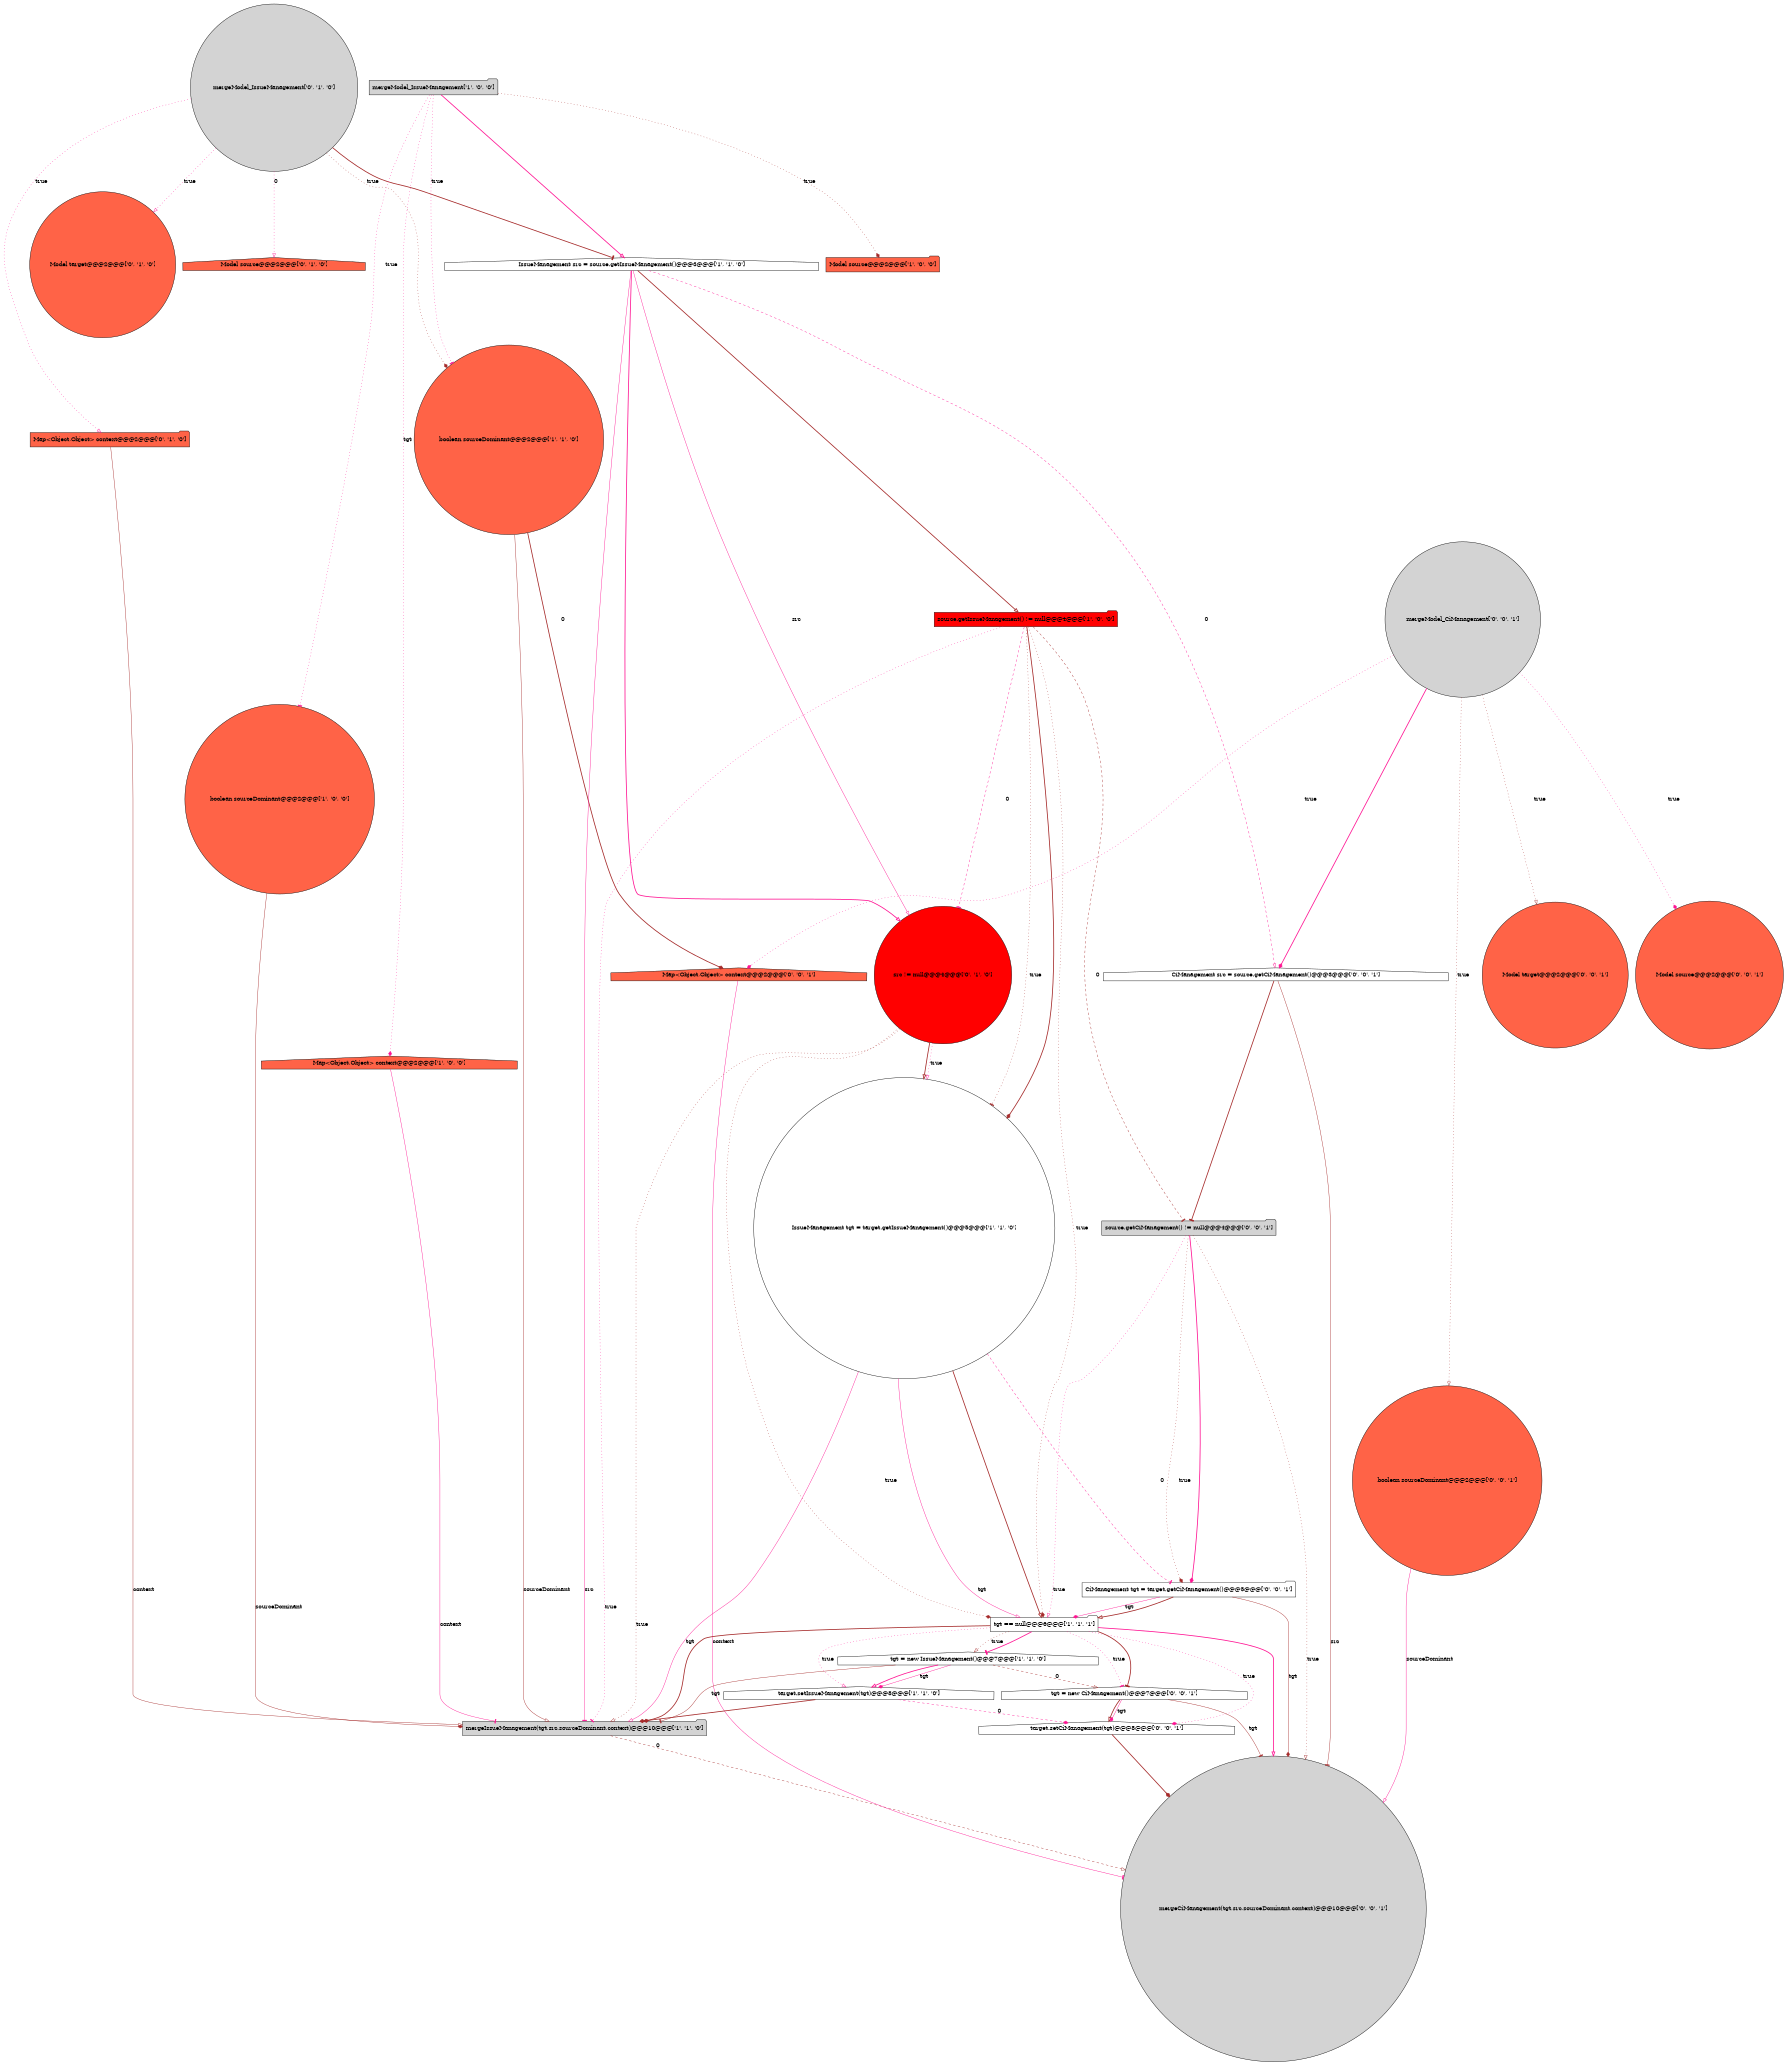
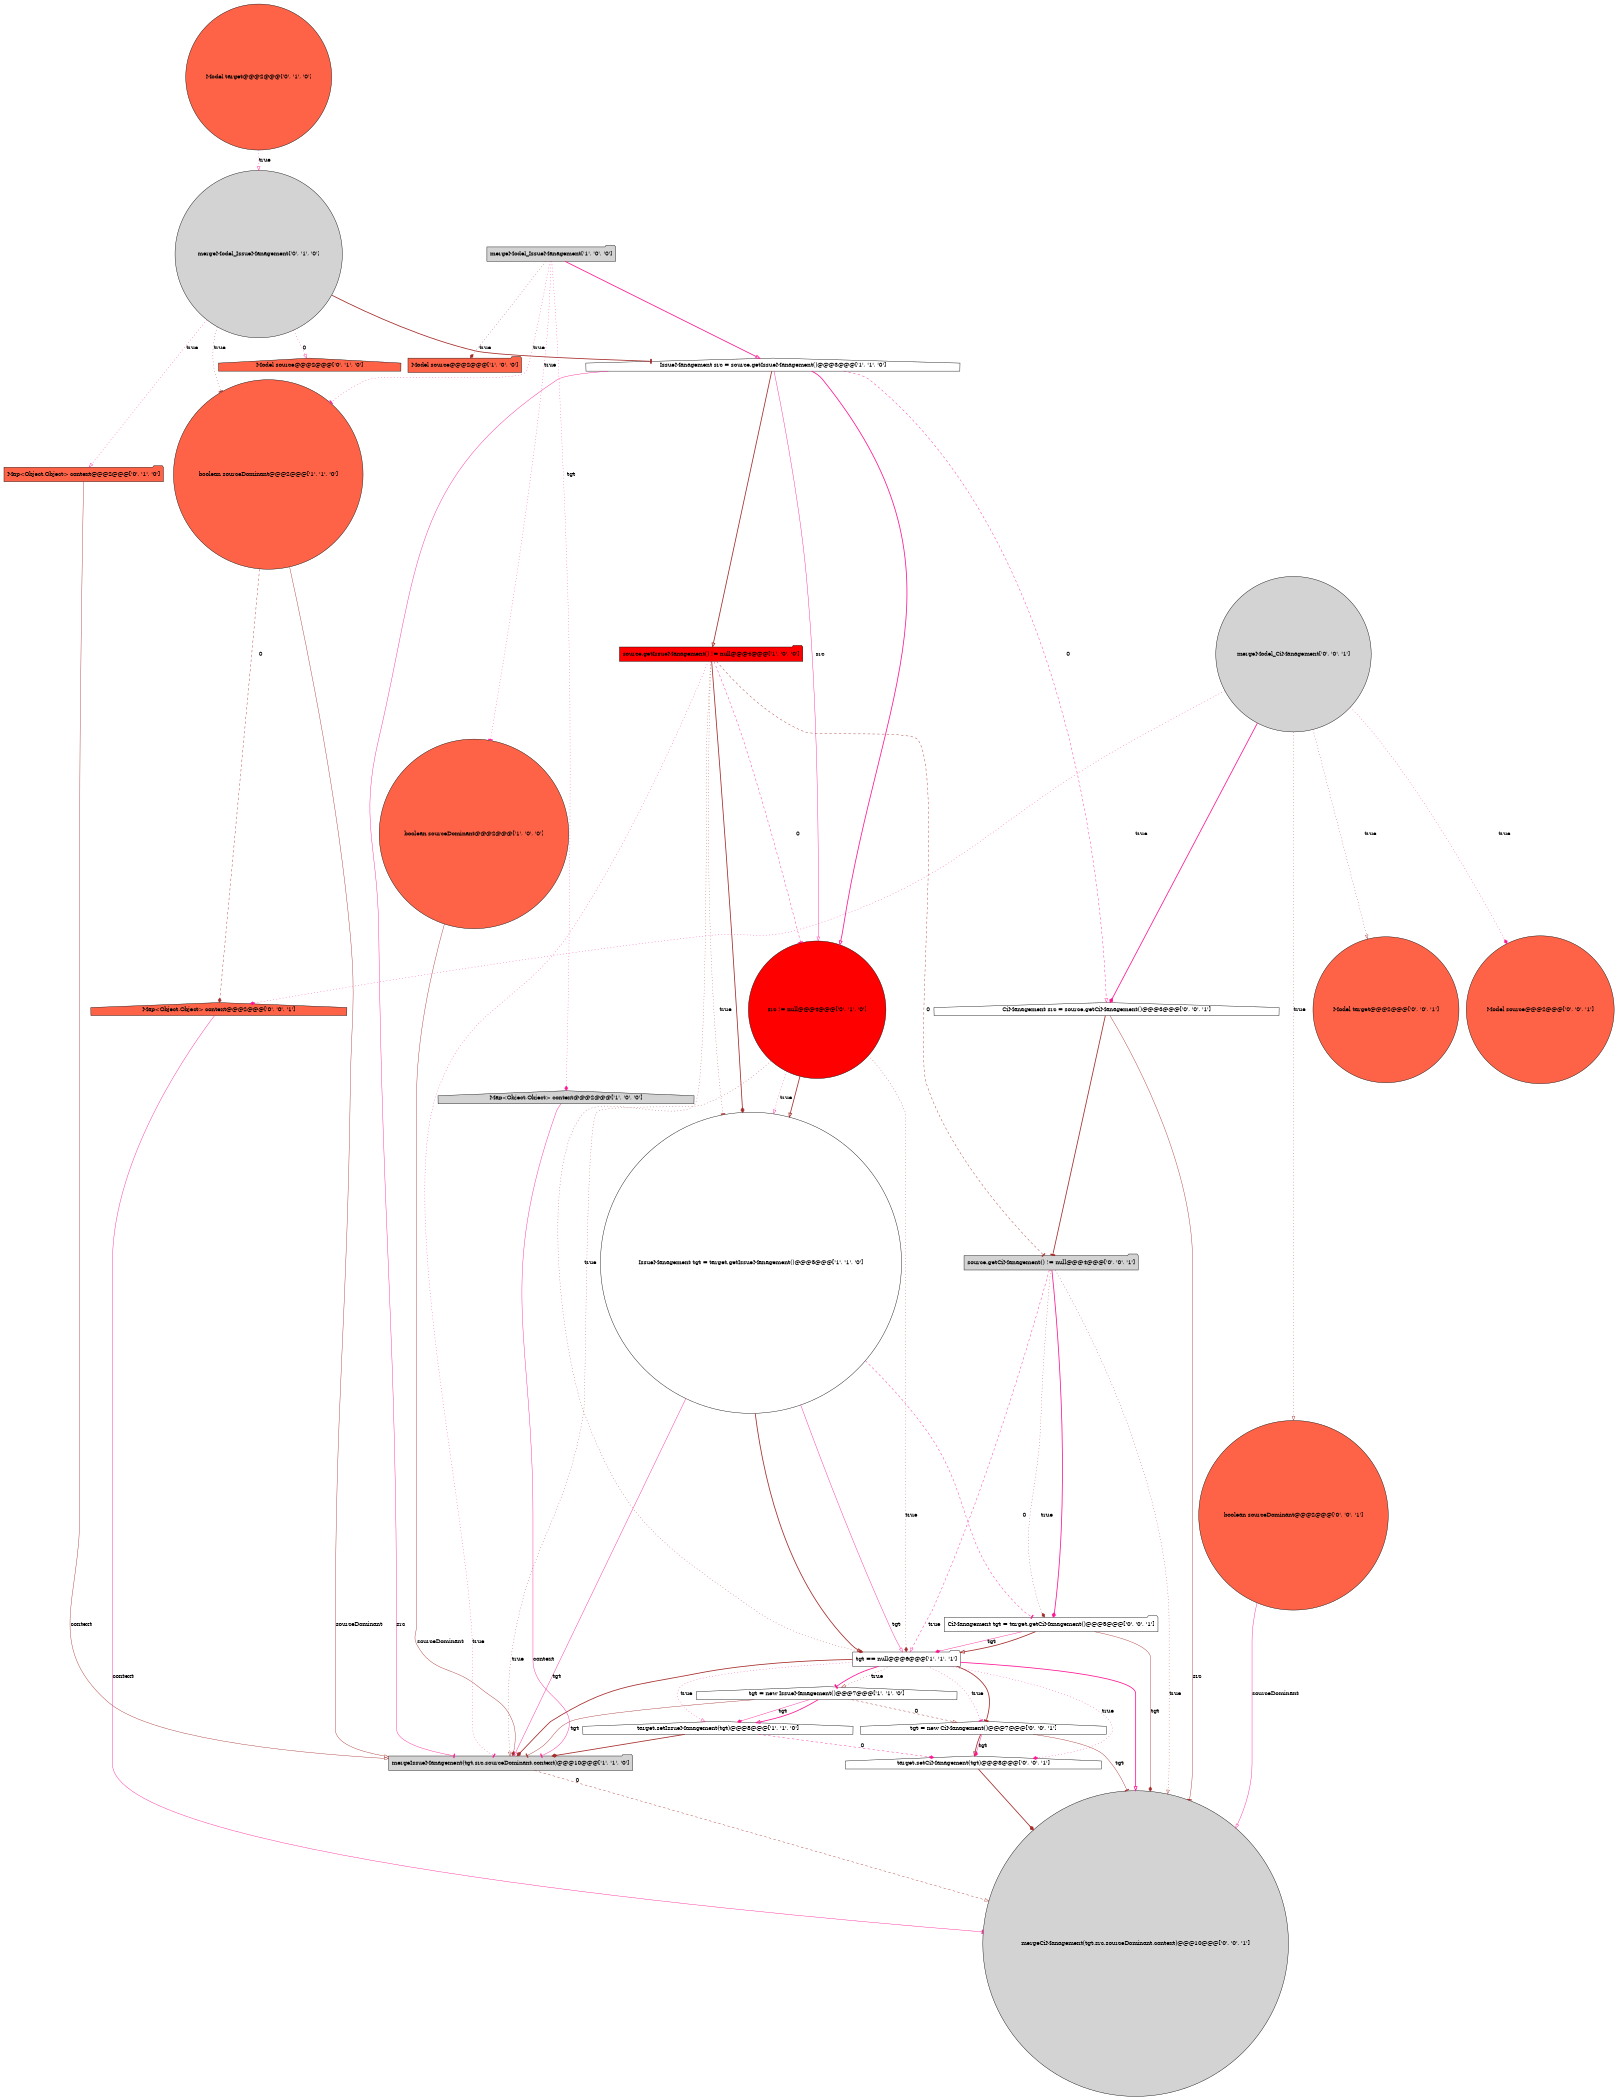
(186, 178) -> (259, 158)
(417, 237) -> (213, 359)
(582, 776) -> (240, 783)
(389, 1063) -> (566, 1098)
(1064, 1402) -> (990, 1463)
